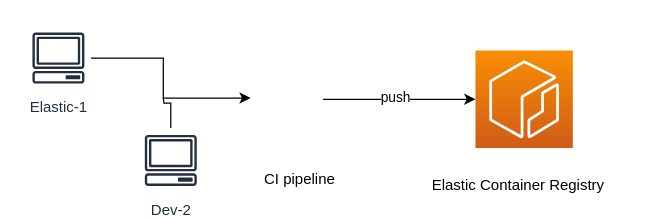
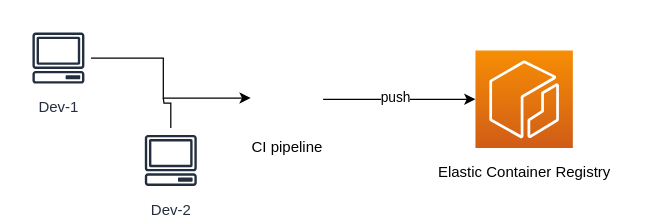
(59, 108) -> (59, 108)
(299, 179) -> (287, 148)
(518, 186) -> (524, 173)
